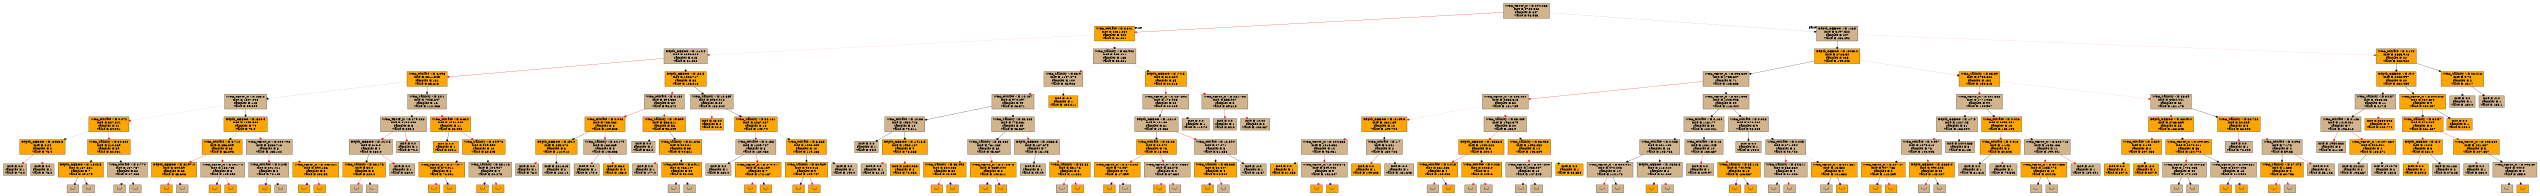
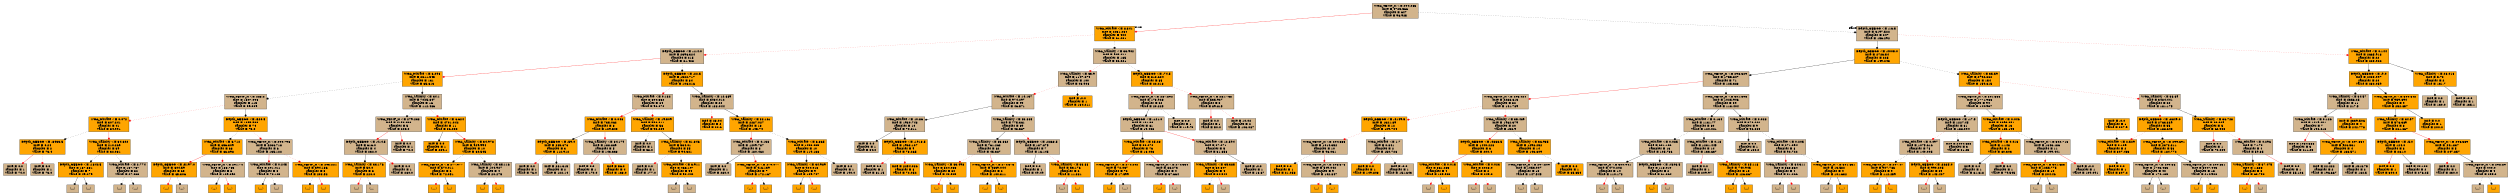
(2477, 91) -> (2450, 90)
(2144, 158) -> (2117, 134)
